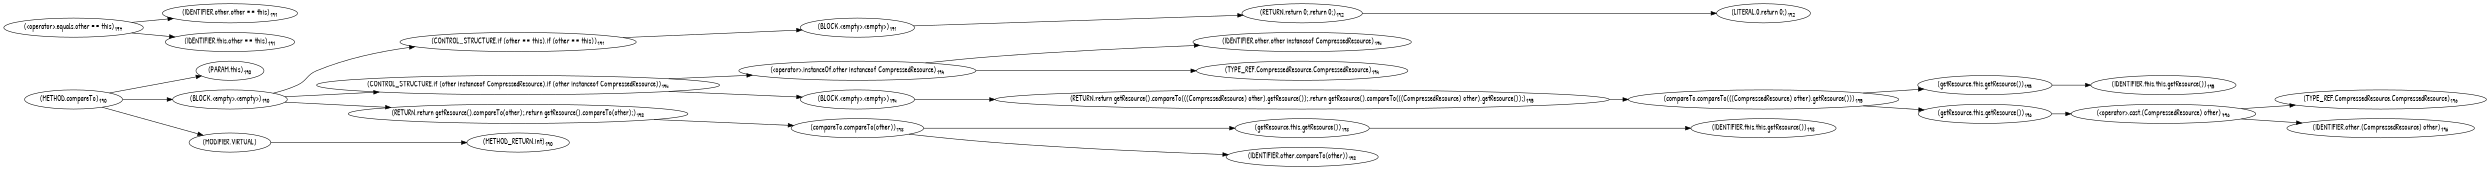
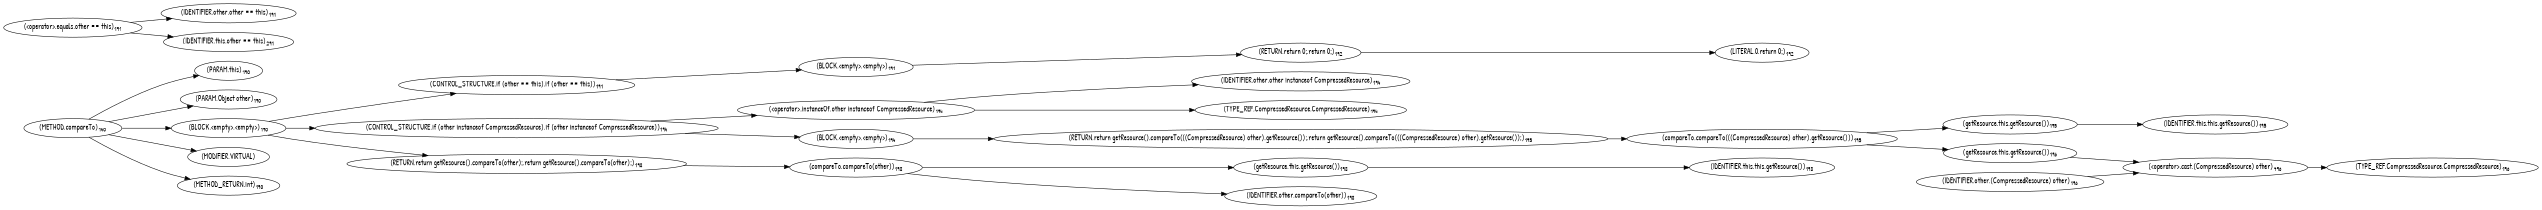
(119, 27) -> (118, 27)
(272, 41) -> (270, 41)
(103, 99) -> (102, 127)
none -> (229, 99)
(2269, 121) -> (2110, 175)
(366, 143) -> (136, 161)
